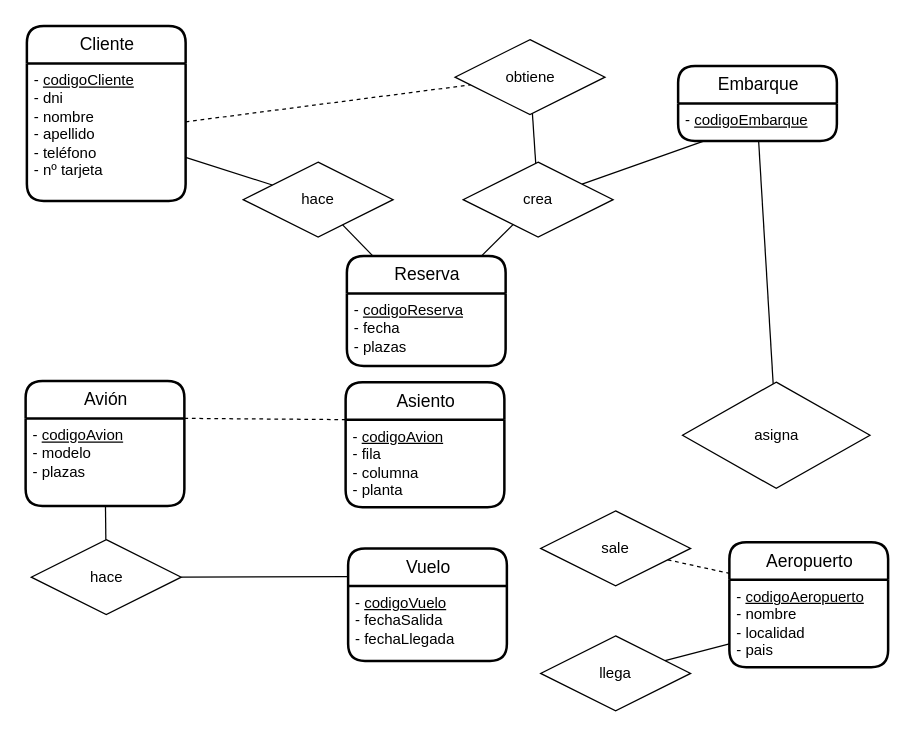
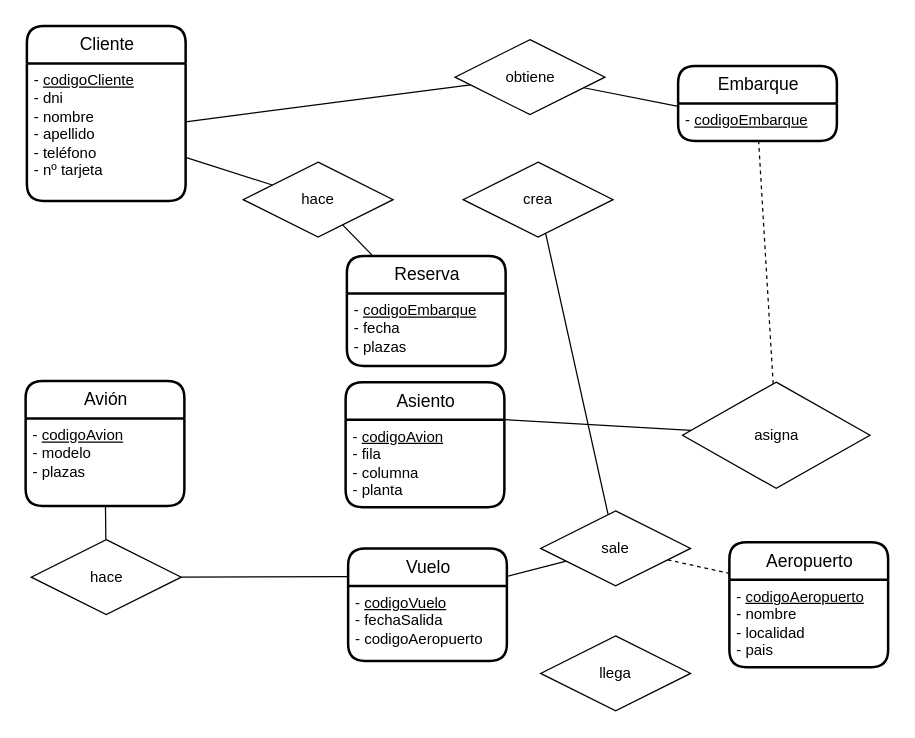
(328, 103) -> (328, 103)
(534, 138) -> (630, 97)
(640, 163) -> (577, 374)
(497, 240) -> none
(766, 262) -> (766, 262)
(413, 329) -> (418, 329)
(264, 419) -> none
none -> (598, 425)
none -> (536, 569)
(411, 621) -> (427, 621)
(696, 652) -> none
